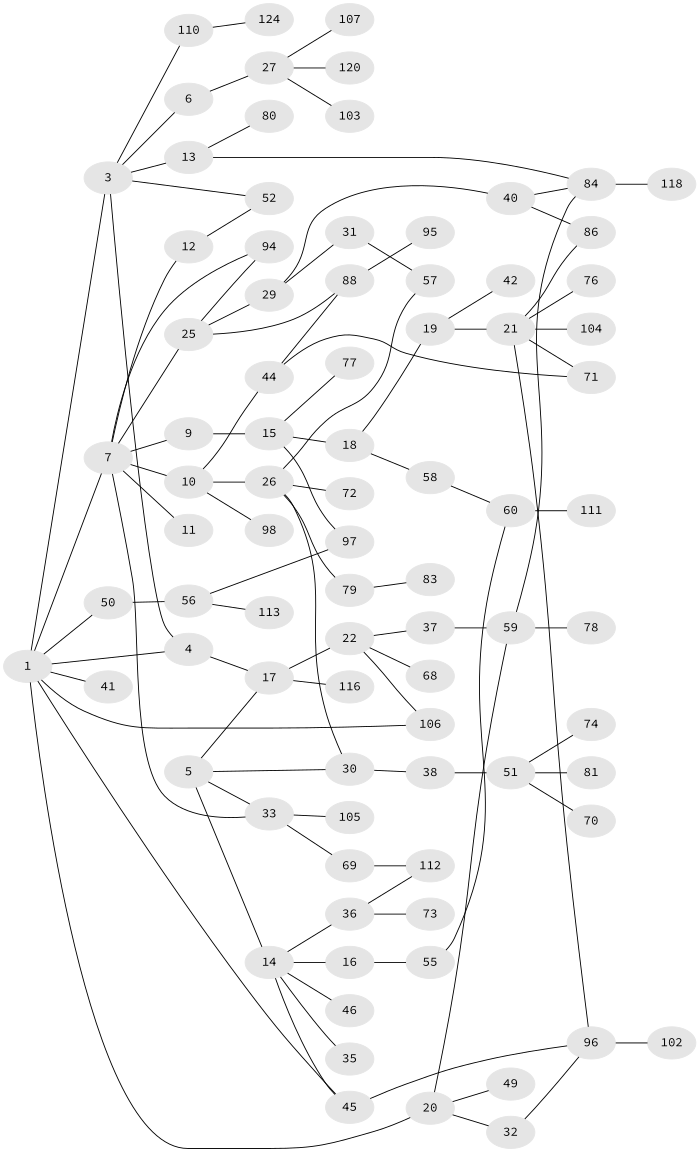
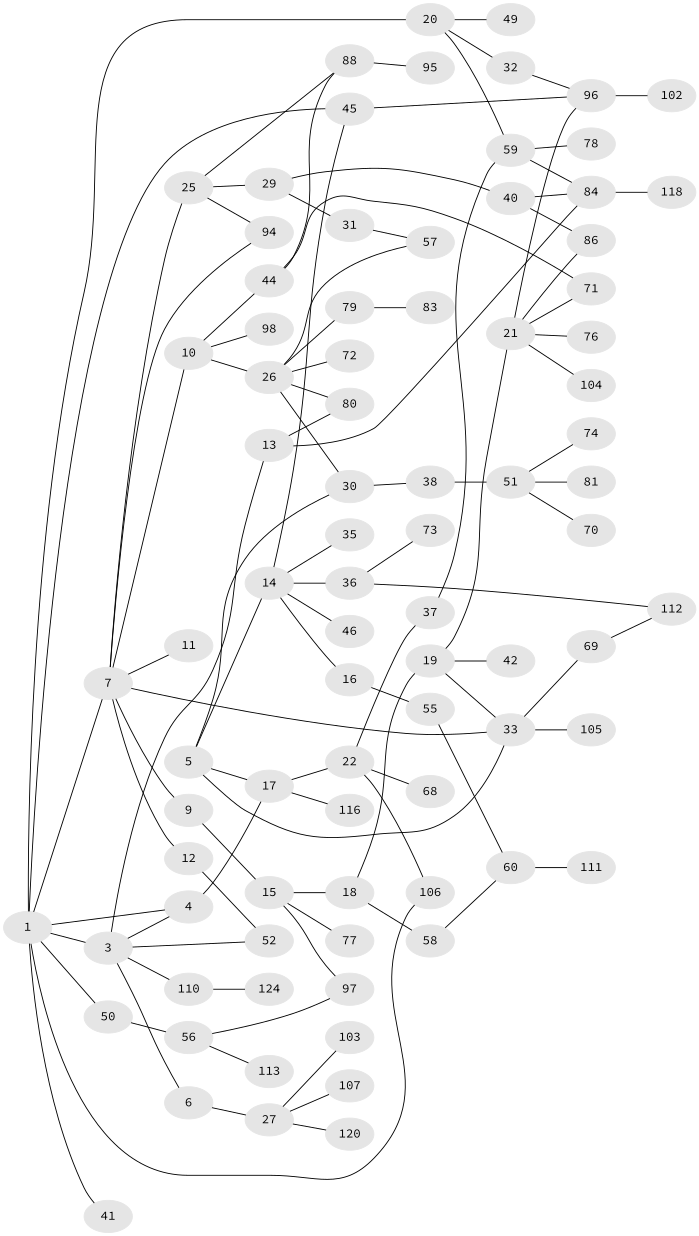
none -> (310, 391)
none -> (471, 695)
